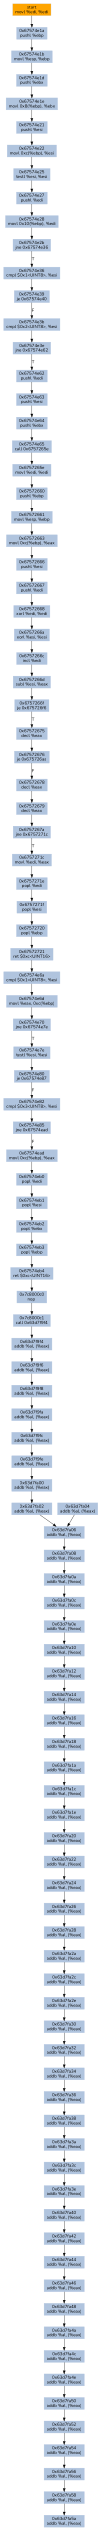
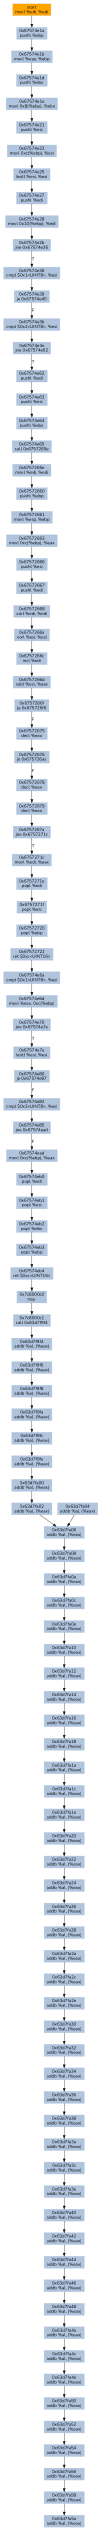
(33, 720) -> (33, 720)
